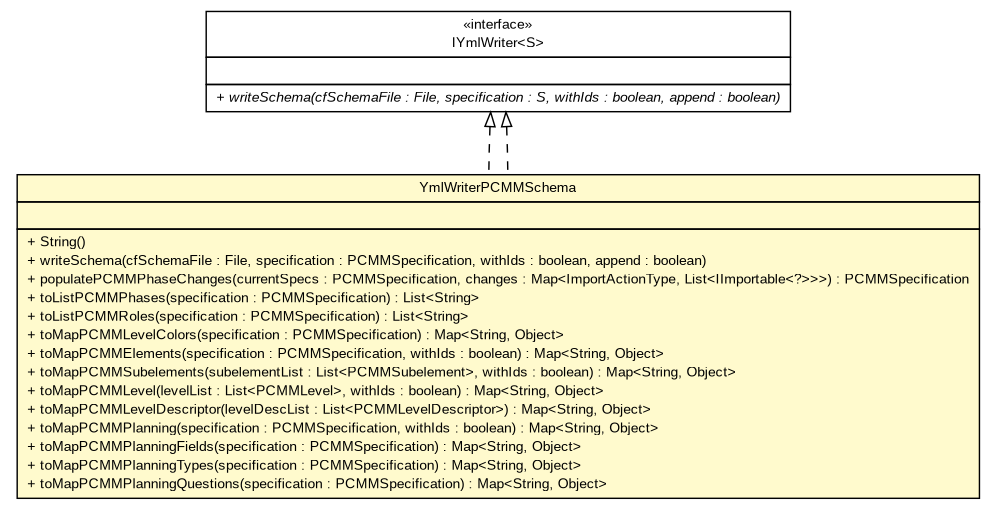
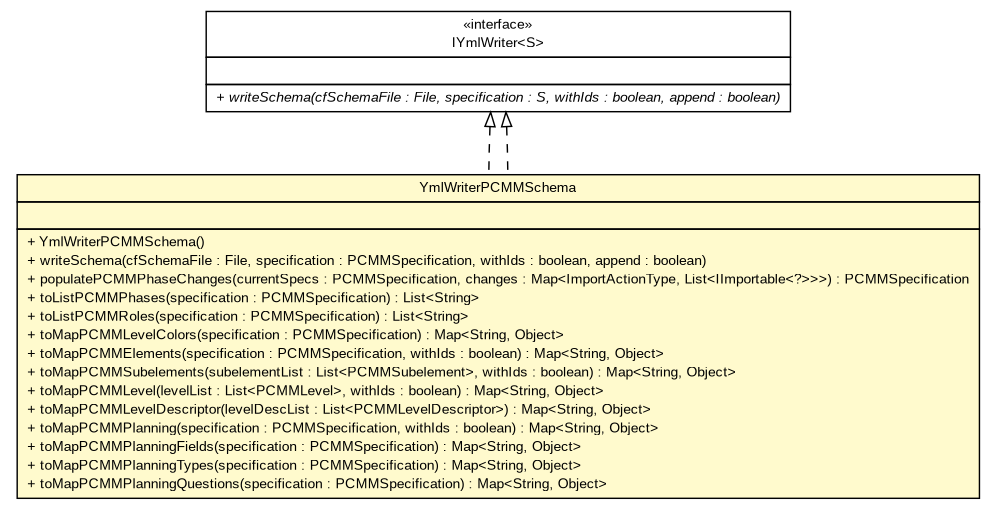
(57, 242) -> (116, 242)
